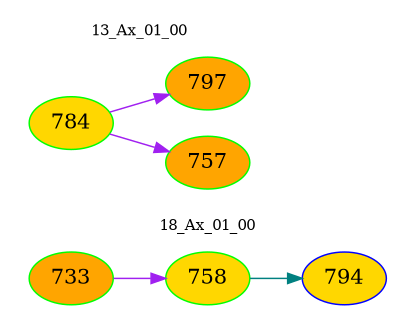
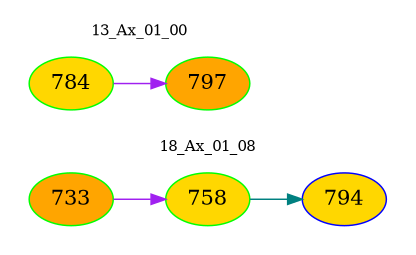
(208, 163) -> none
(208, 226) -> (208, 147)
